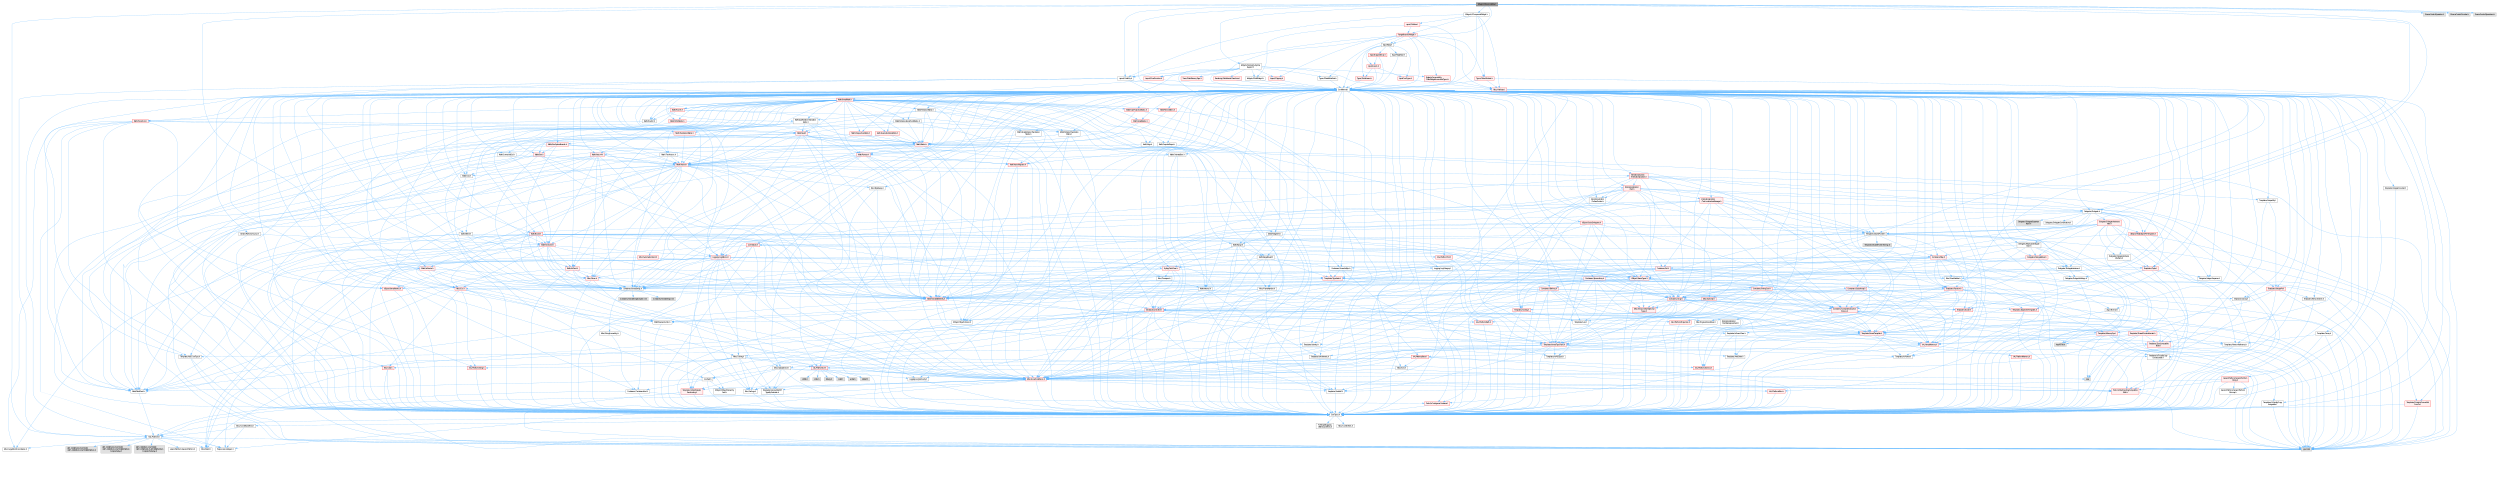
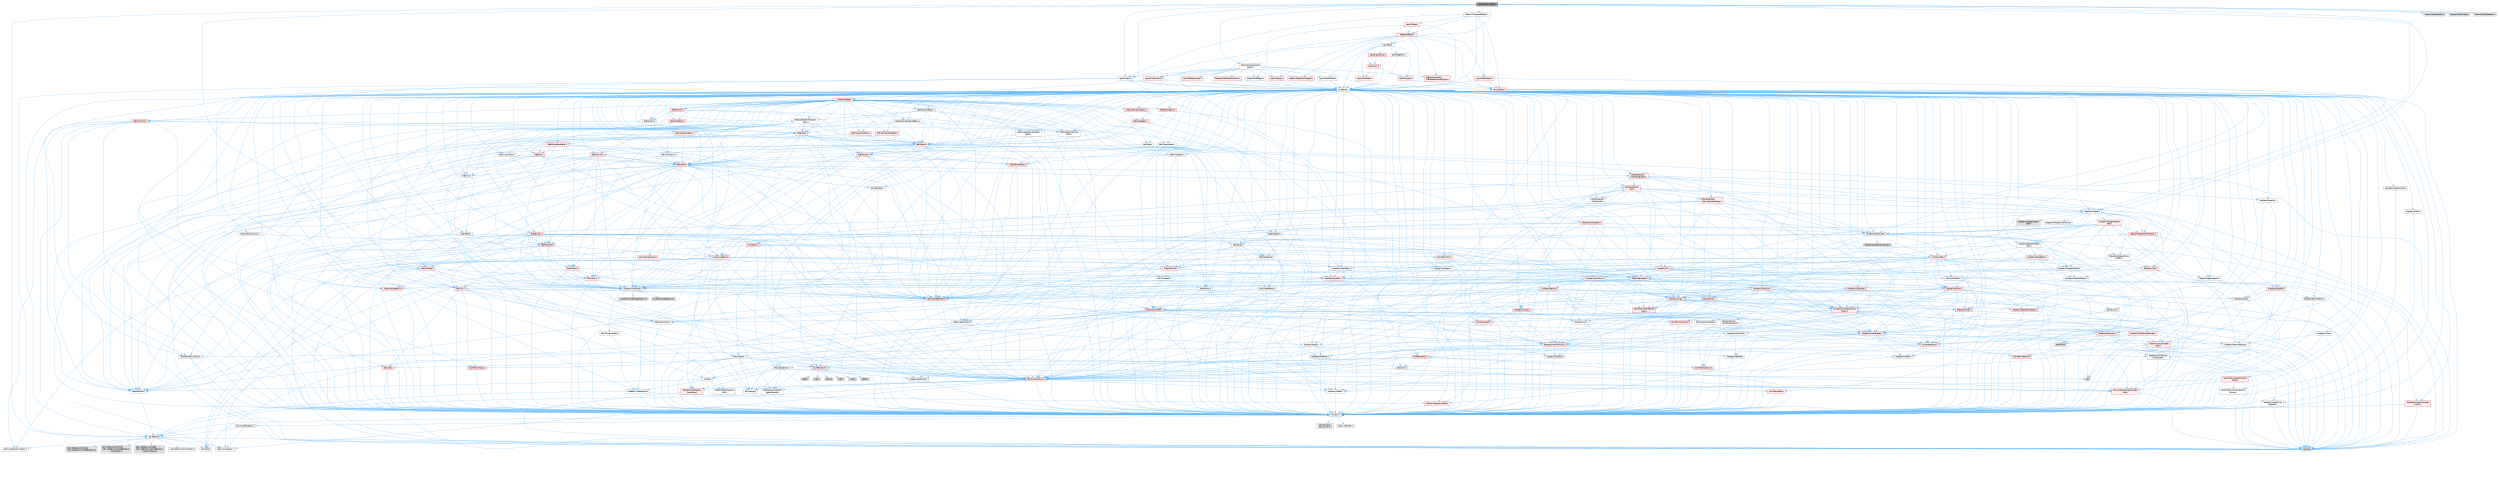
(1407, 35) -> (1407, 35)
none -> (1301, 79)
none -> (2232, 121)
none -> (2413, 212)
